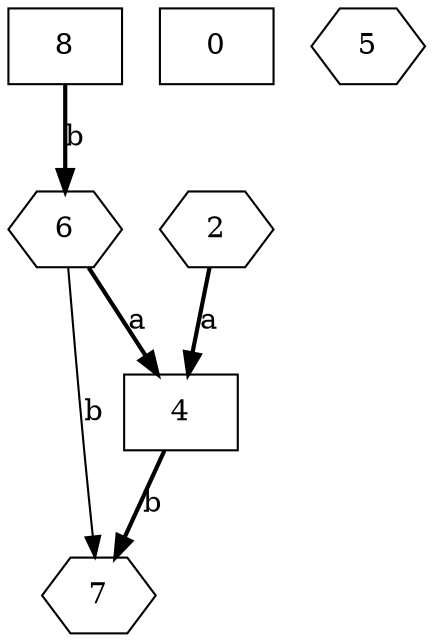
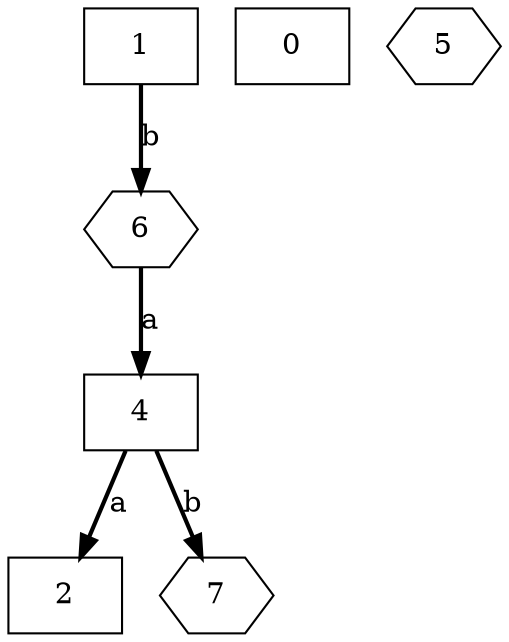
(65, 46) -> (141, 46)
(217, 229) -> (65, 595)
(201, 310) -> (107, 494)
(80, 402) -> none
